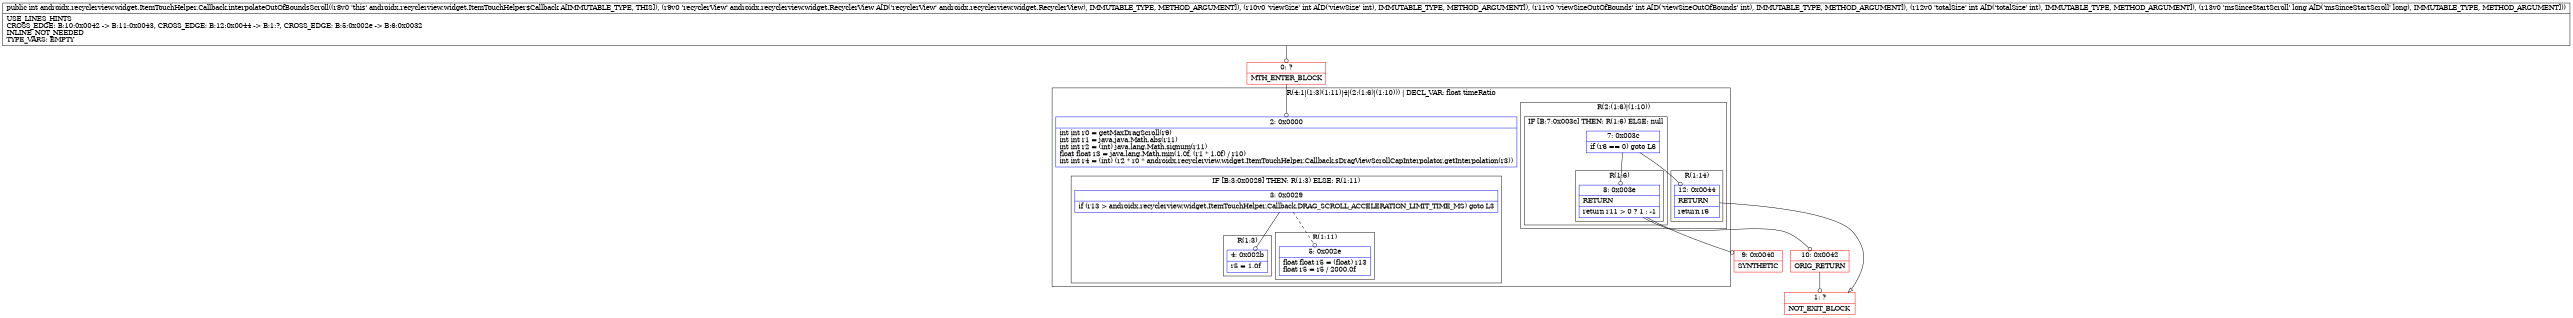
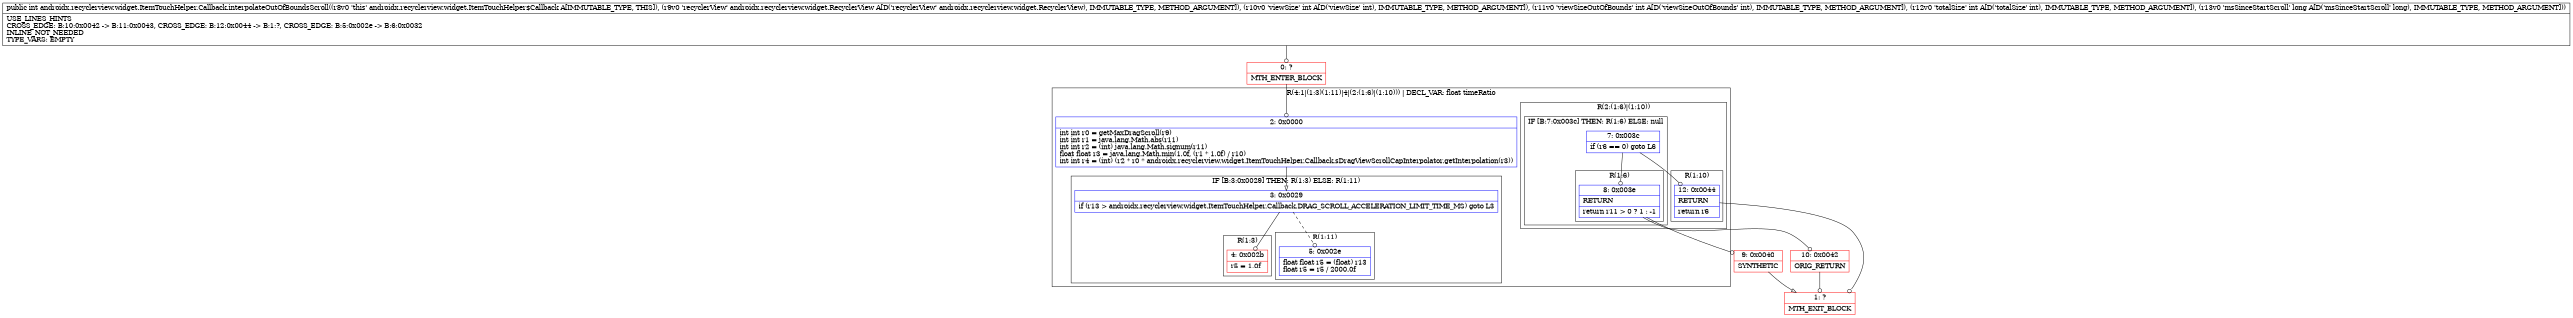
(1119, 140) -> (1119, 140)
(1697, 176) -> (1697, 176)
none -> (1286, 179)
(1819, 216) -> (1819, 216)
(1247, 261) -> (1247, 261)
none -> (1780, 282)
(1819, 309) -> (1820, 309)
